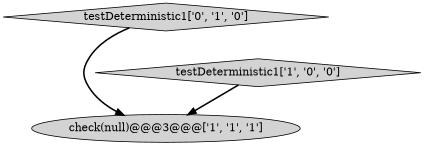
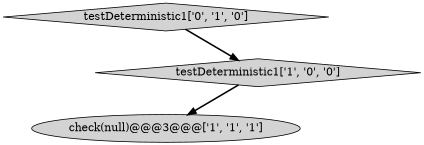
(85, 66) -> (208, 43)
